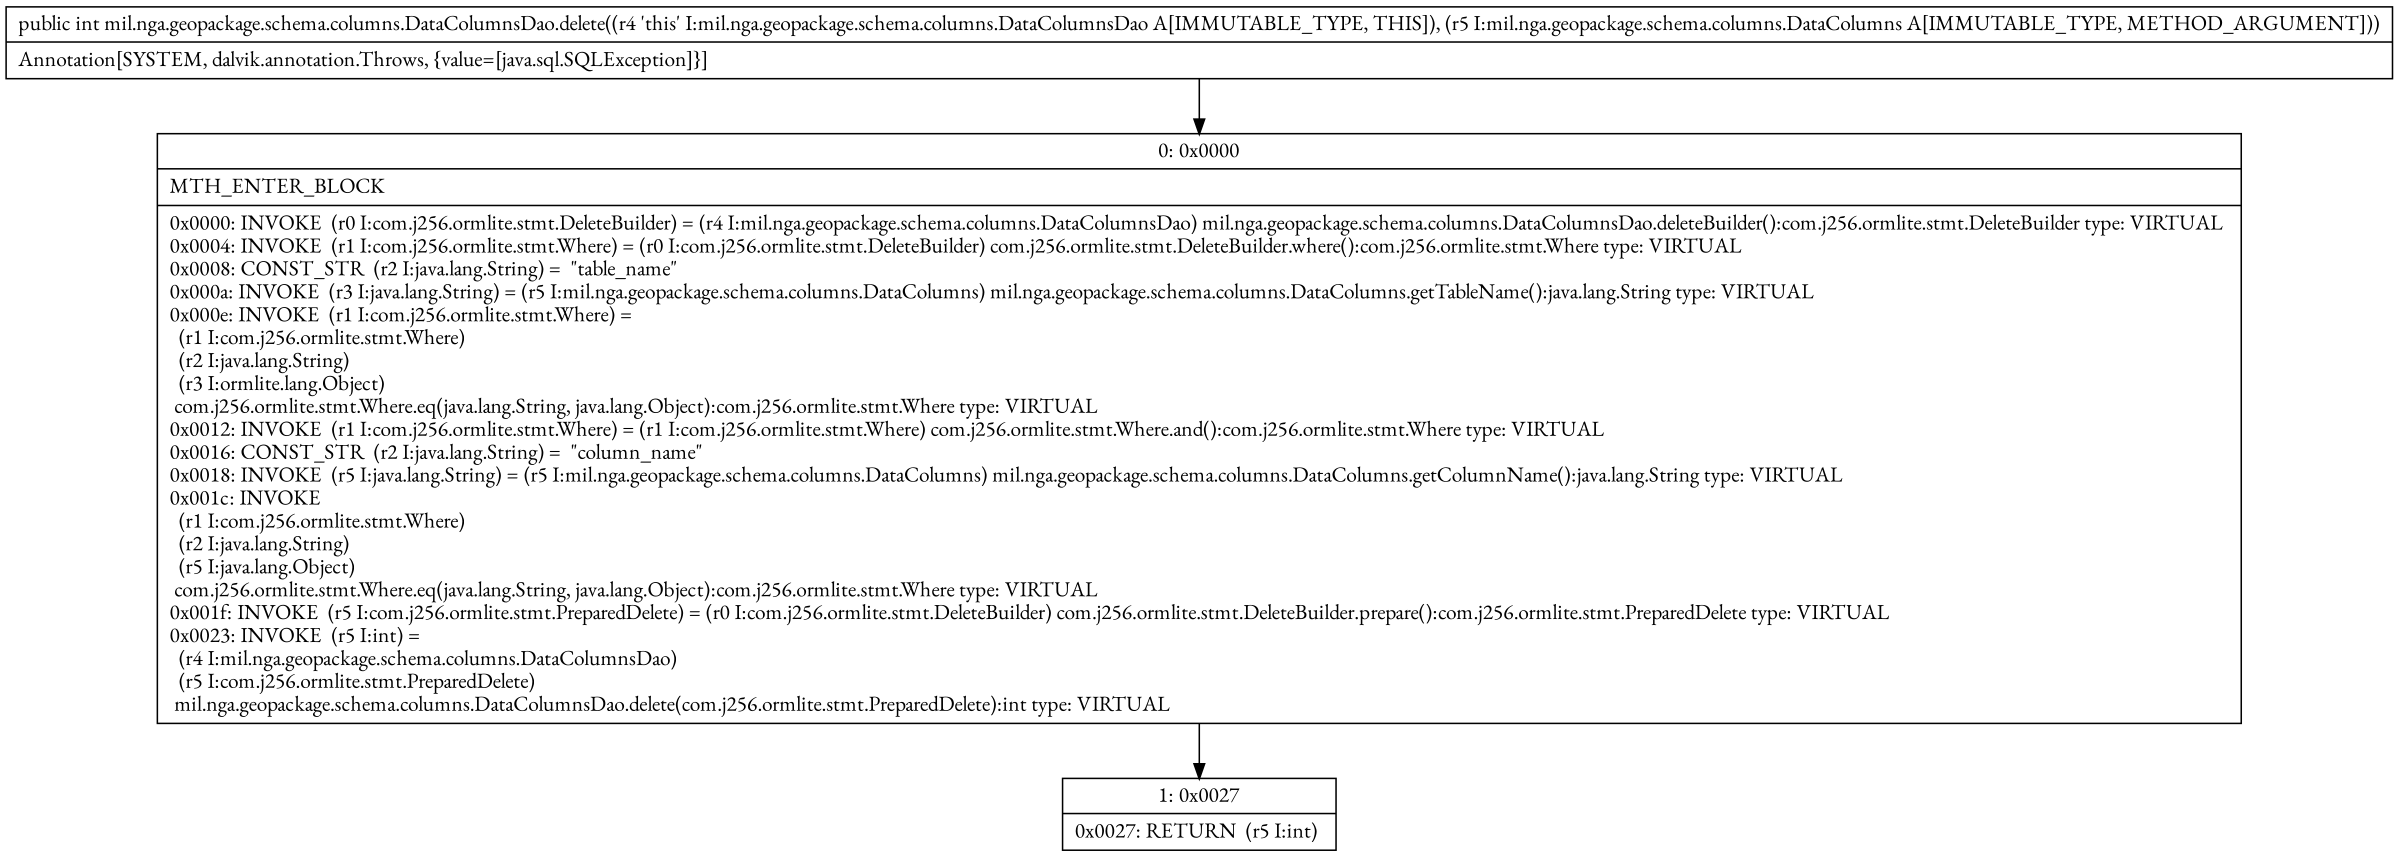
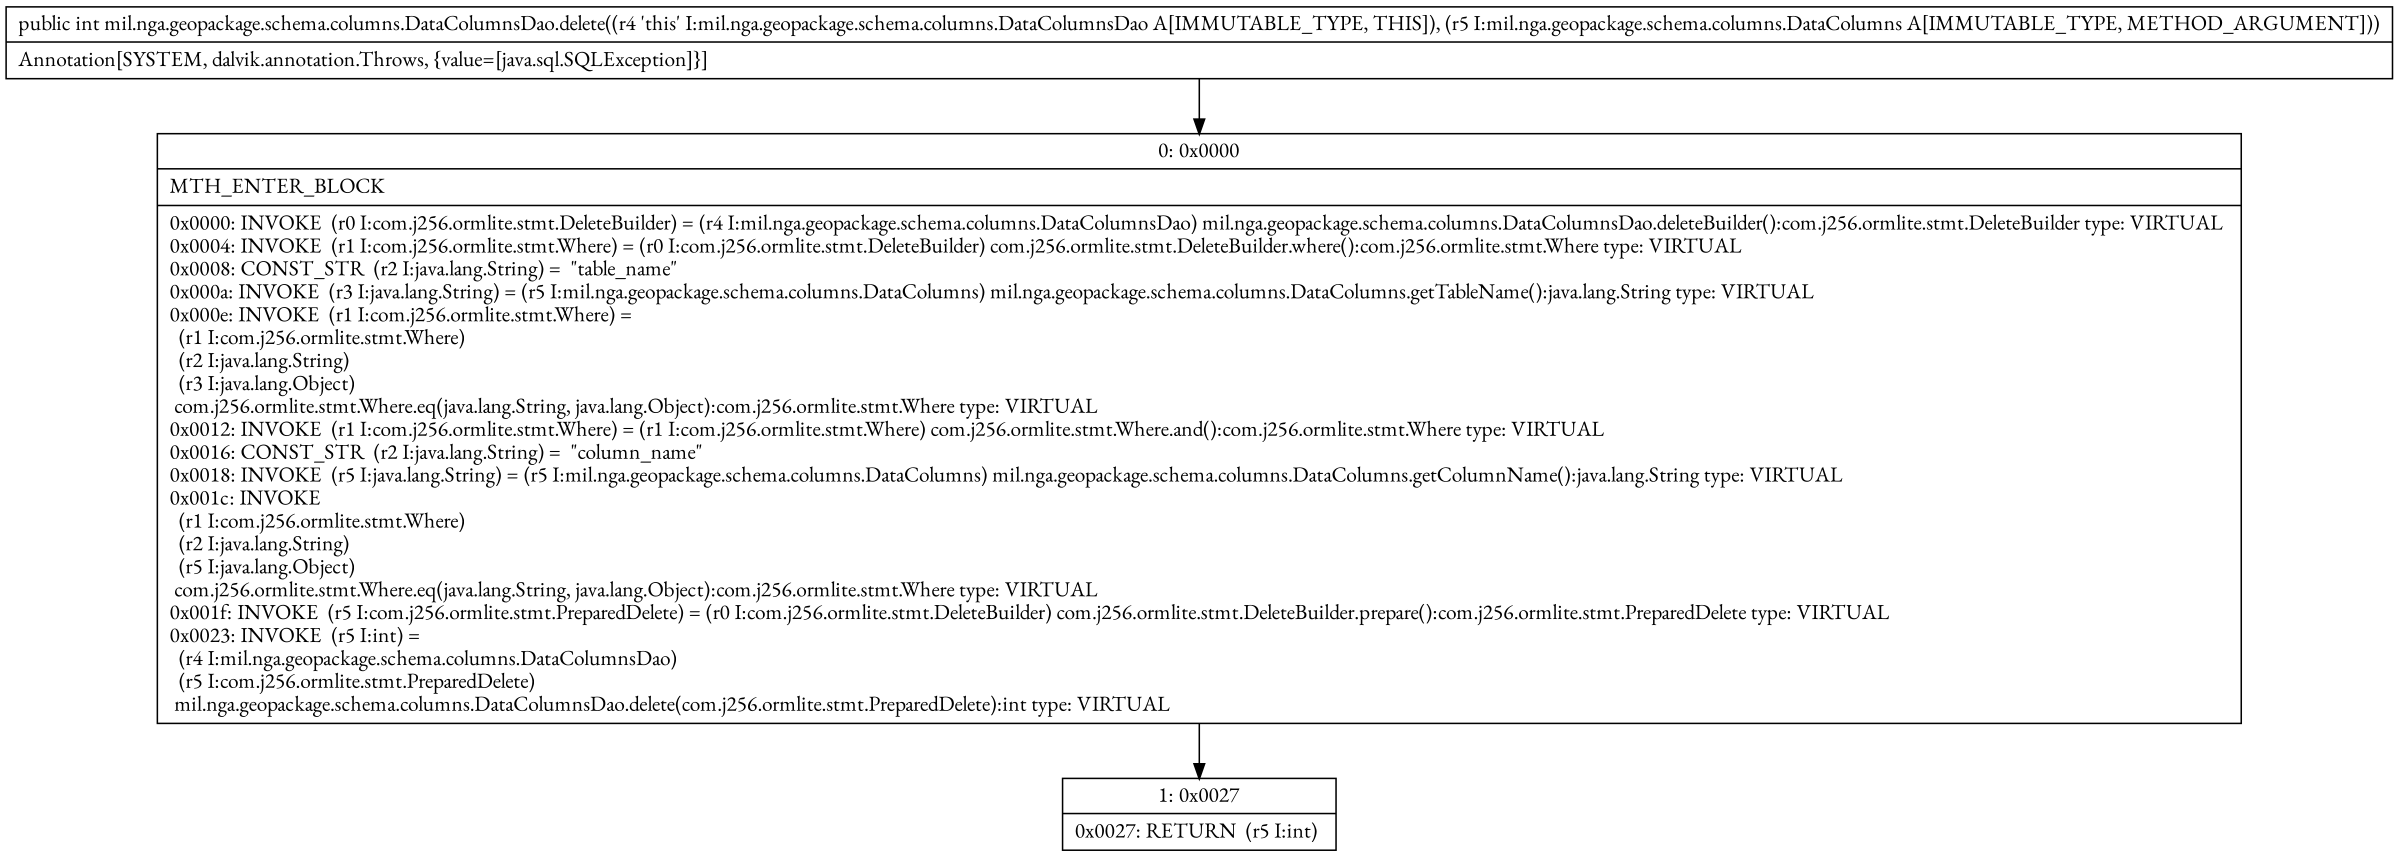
(278, 383) -> (263, 383)
